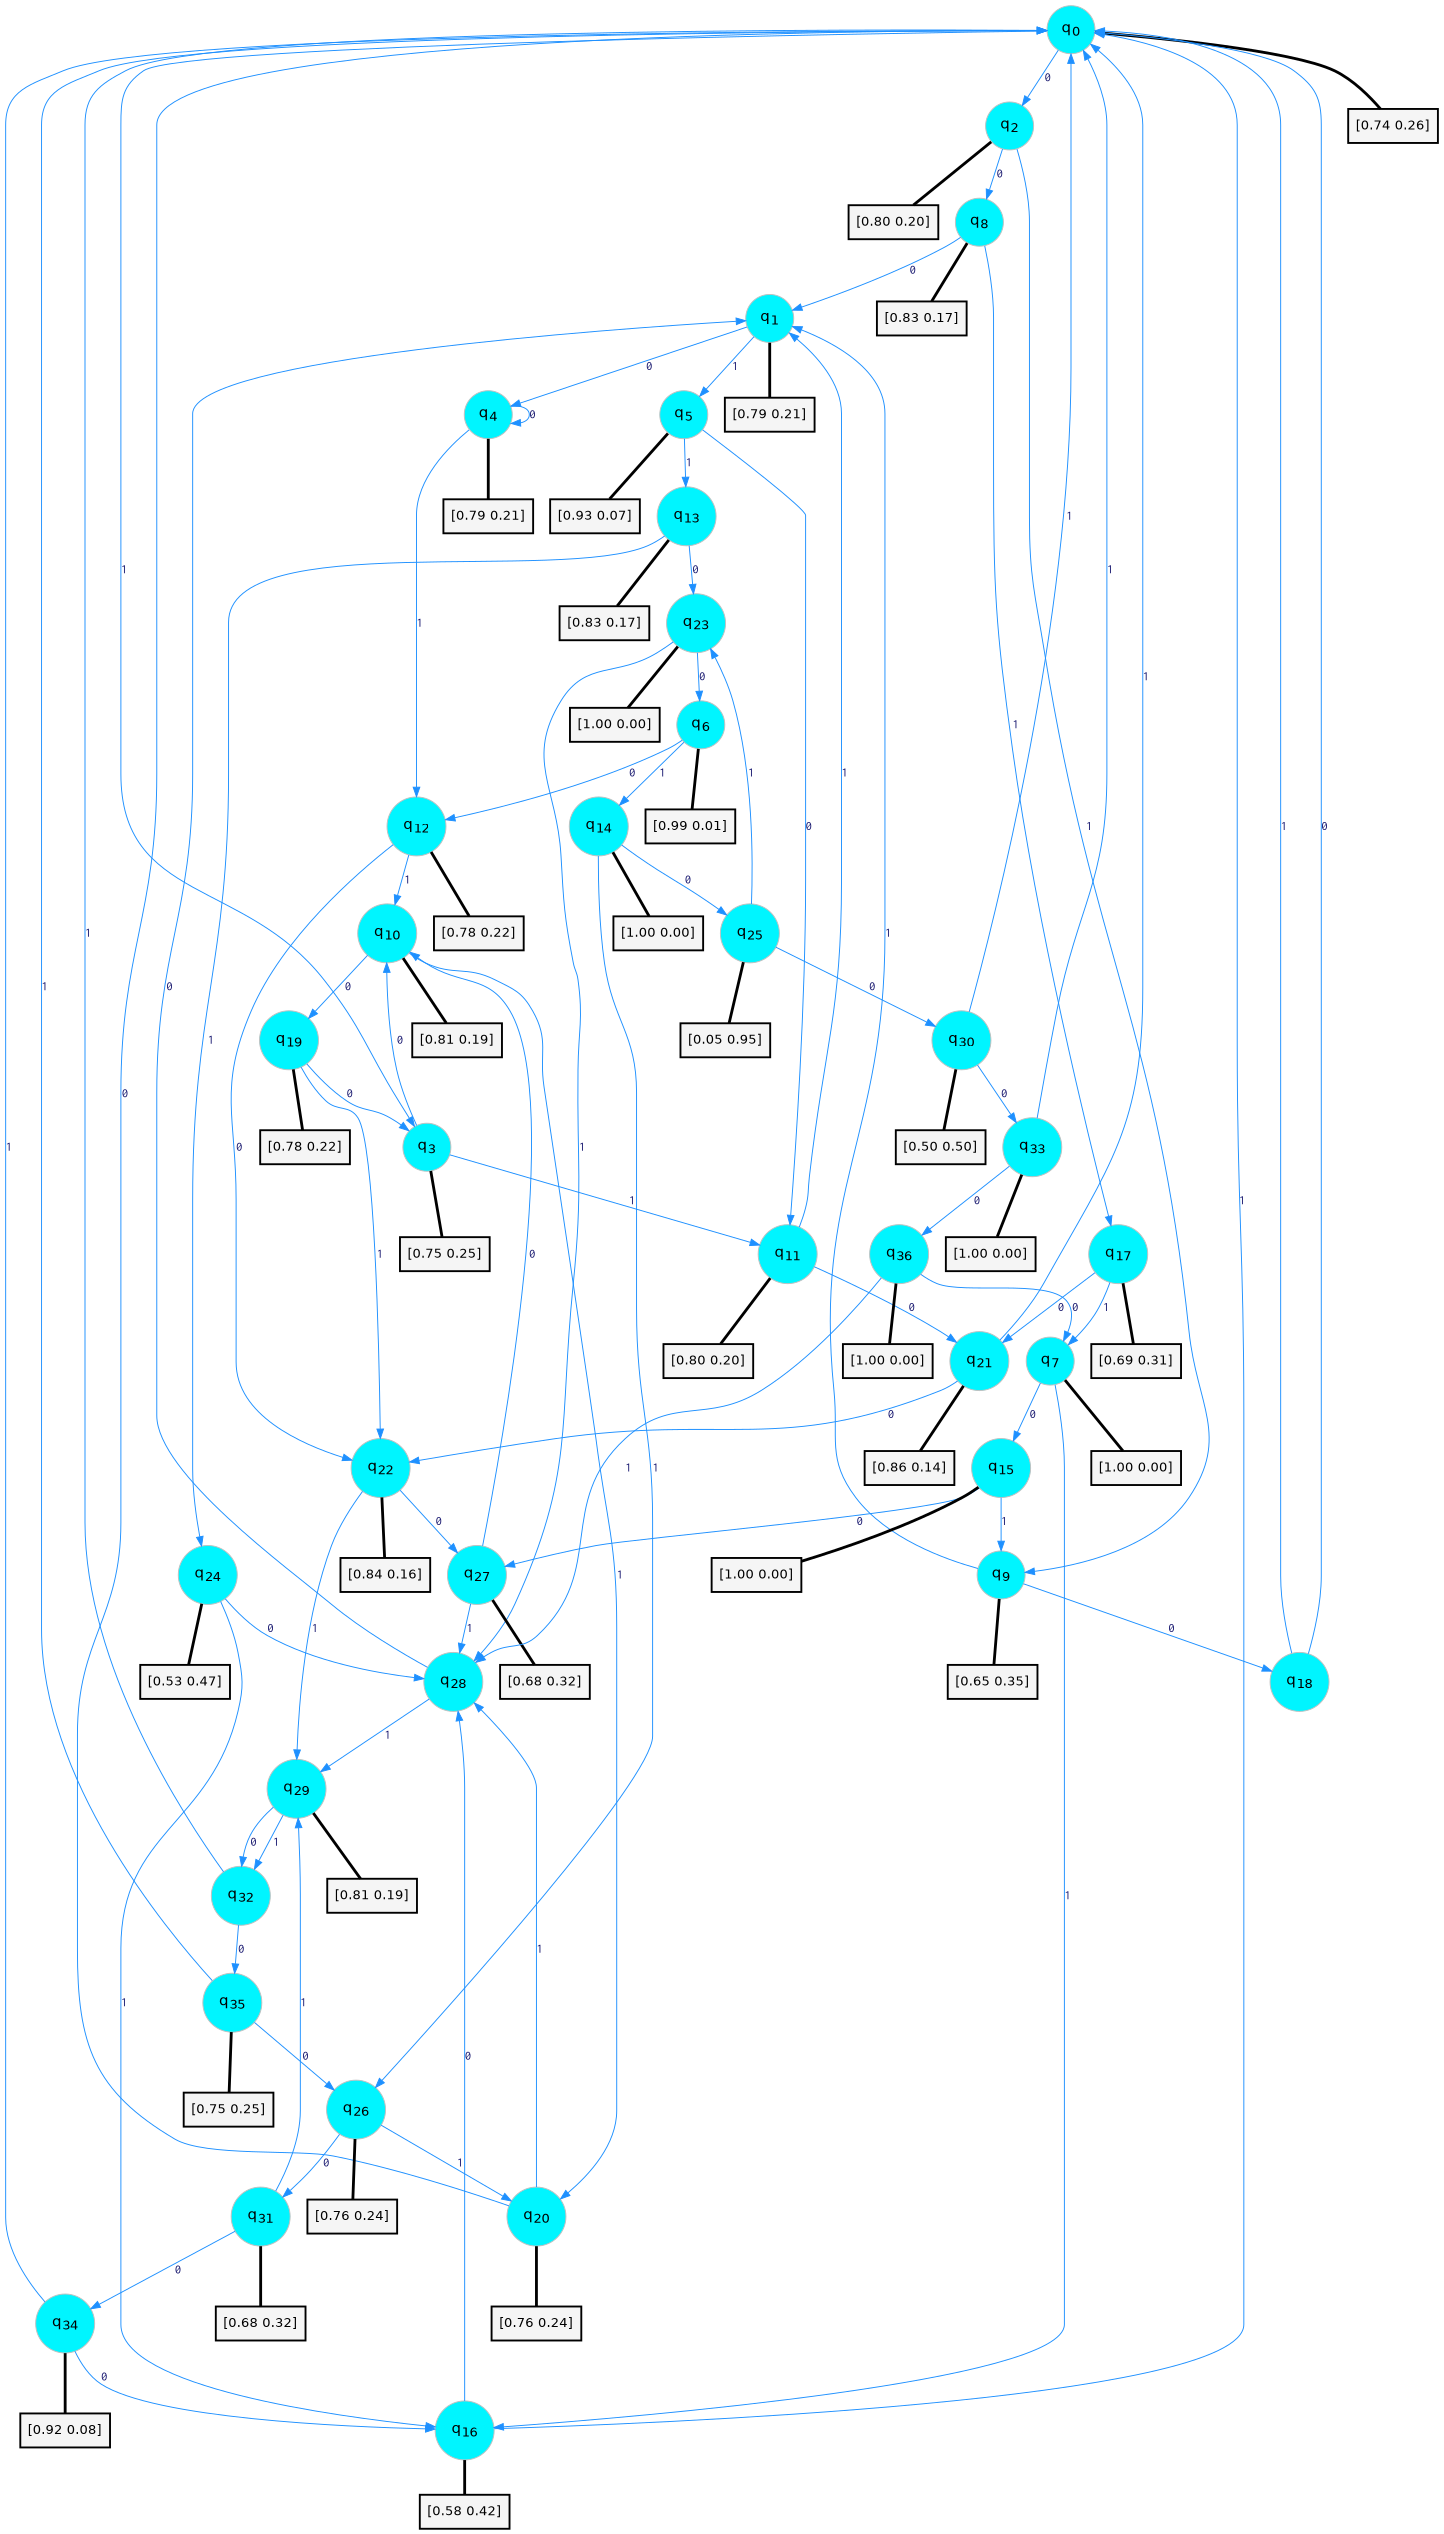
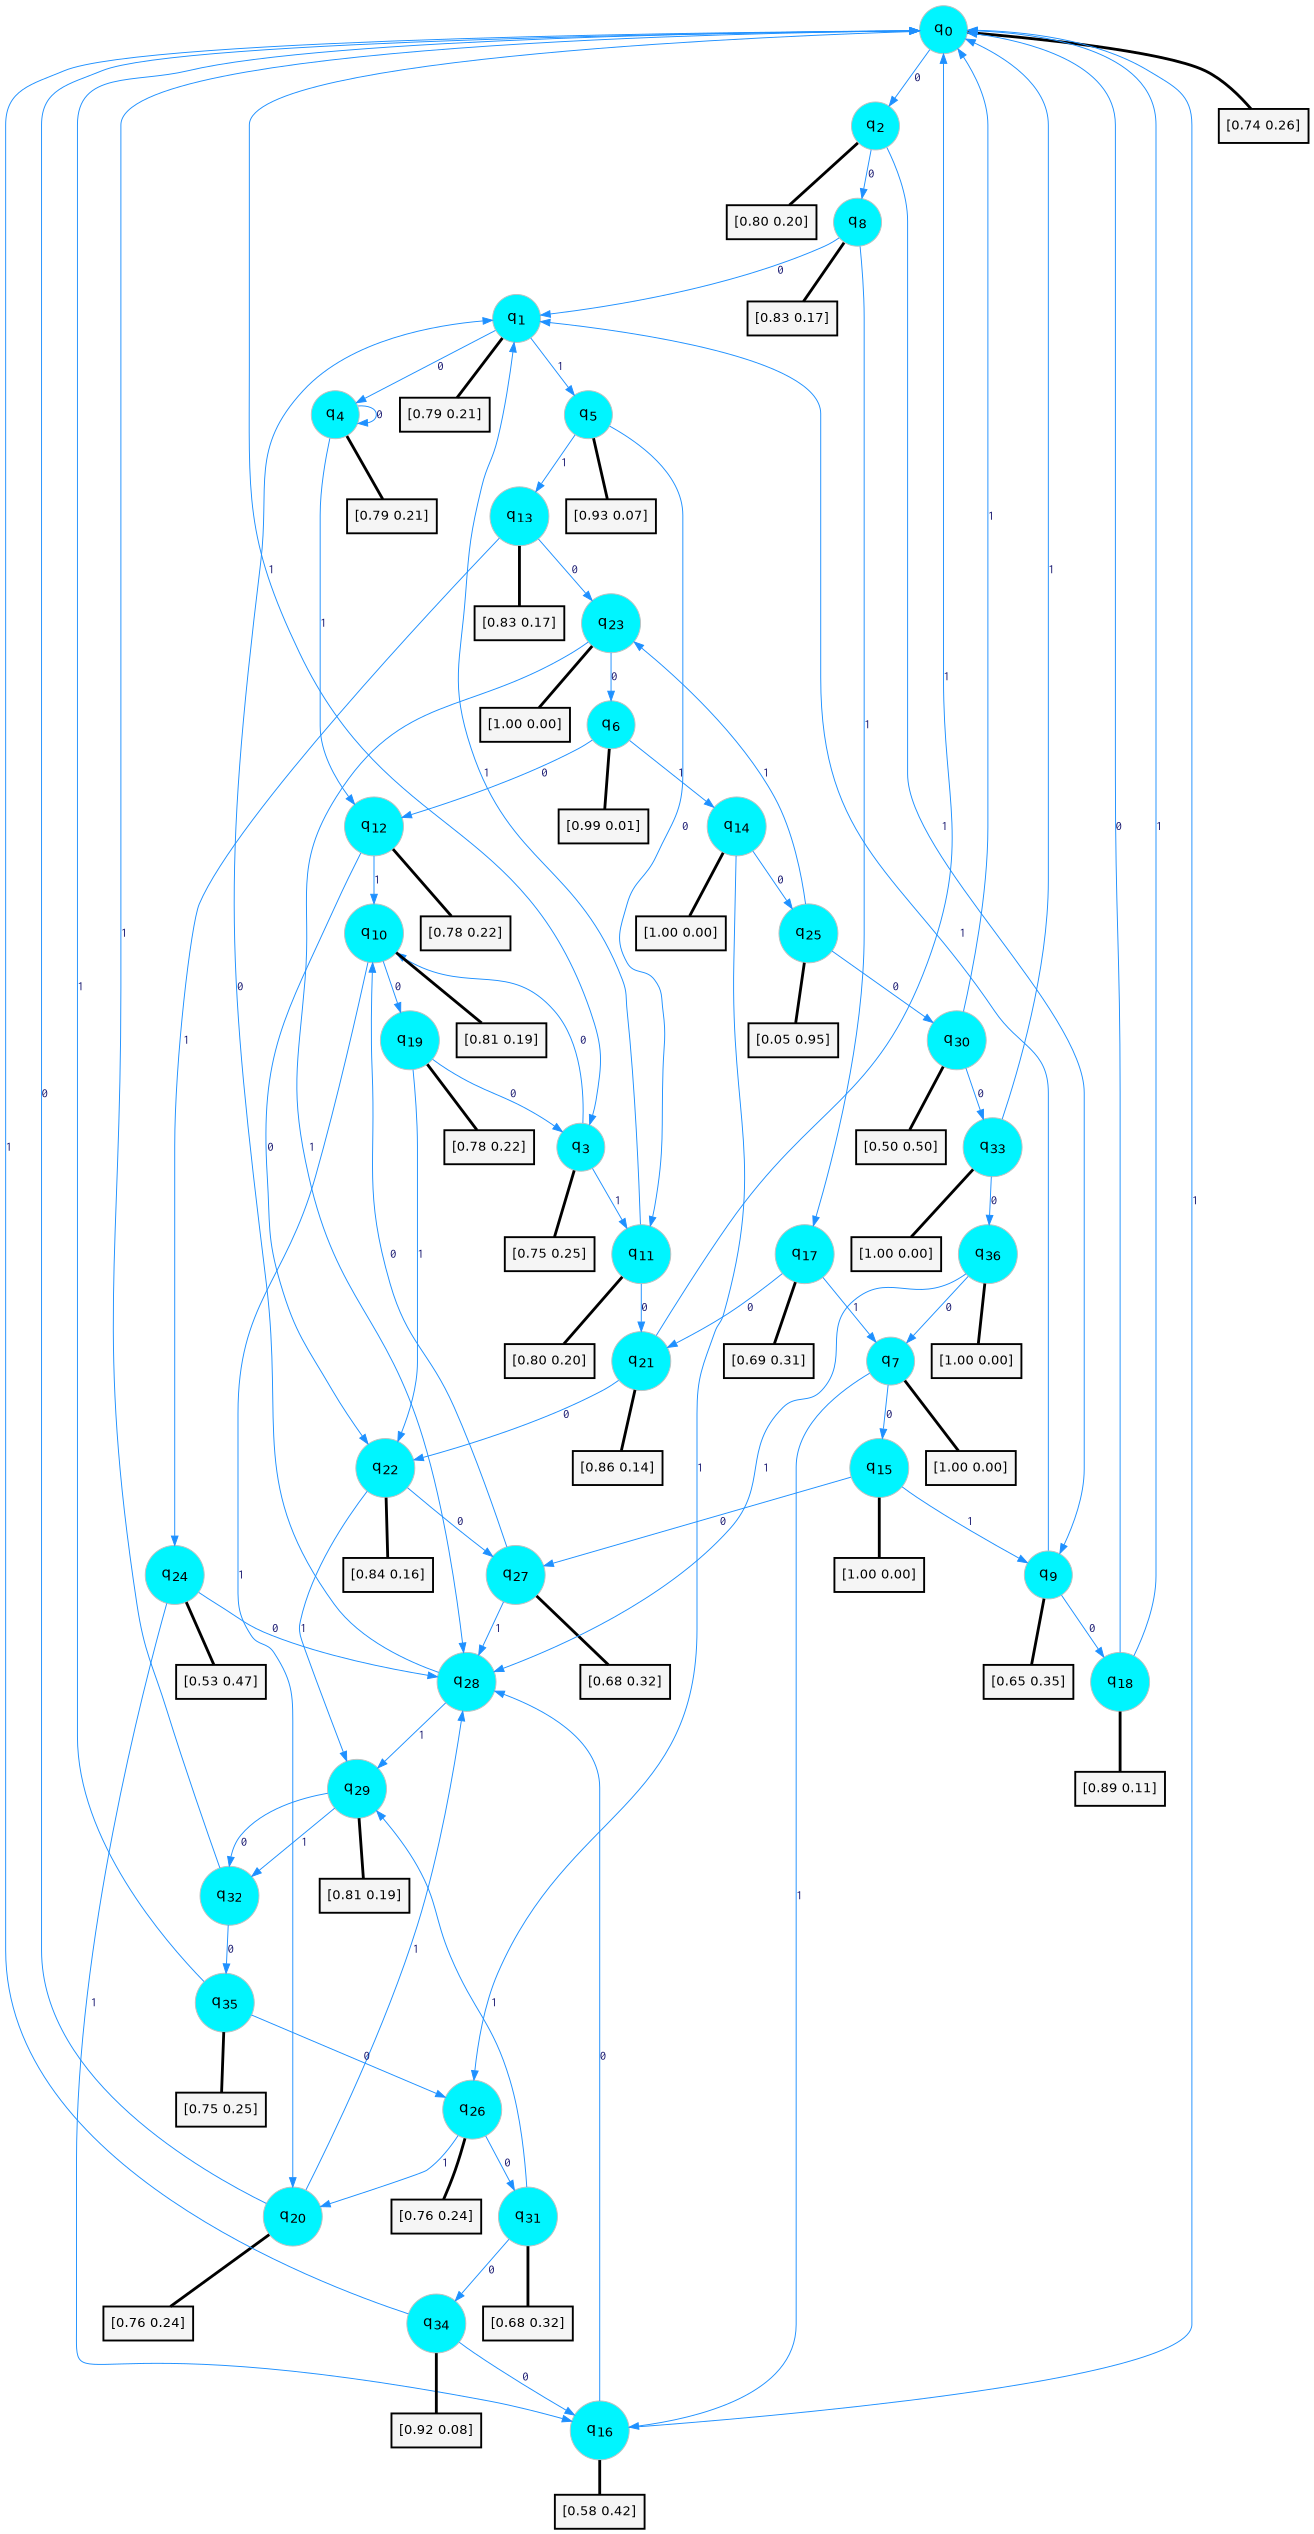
none -> (1120, 1789)
